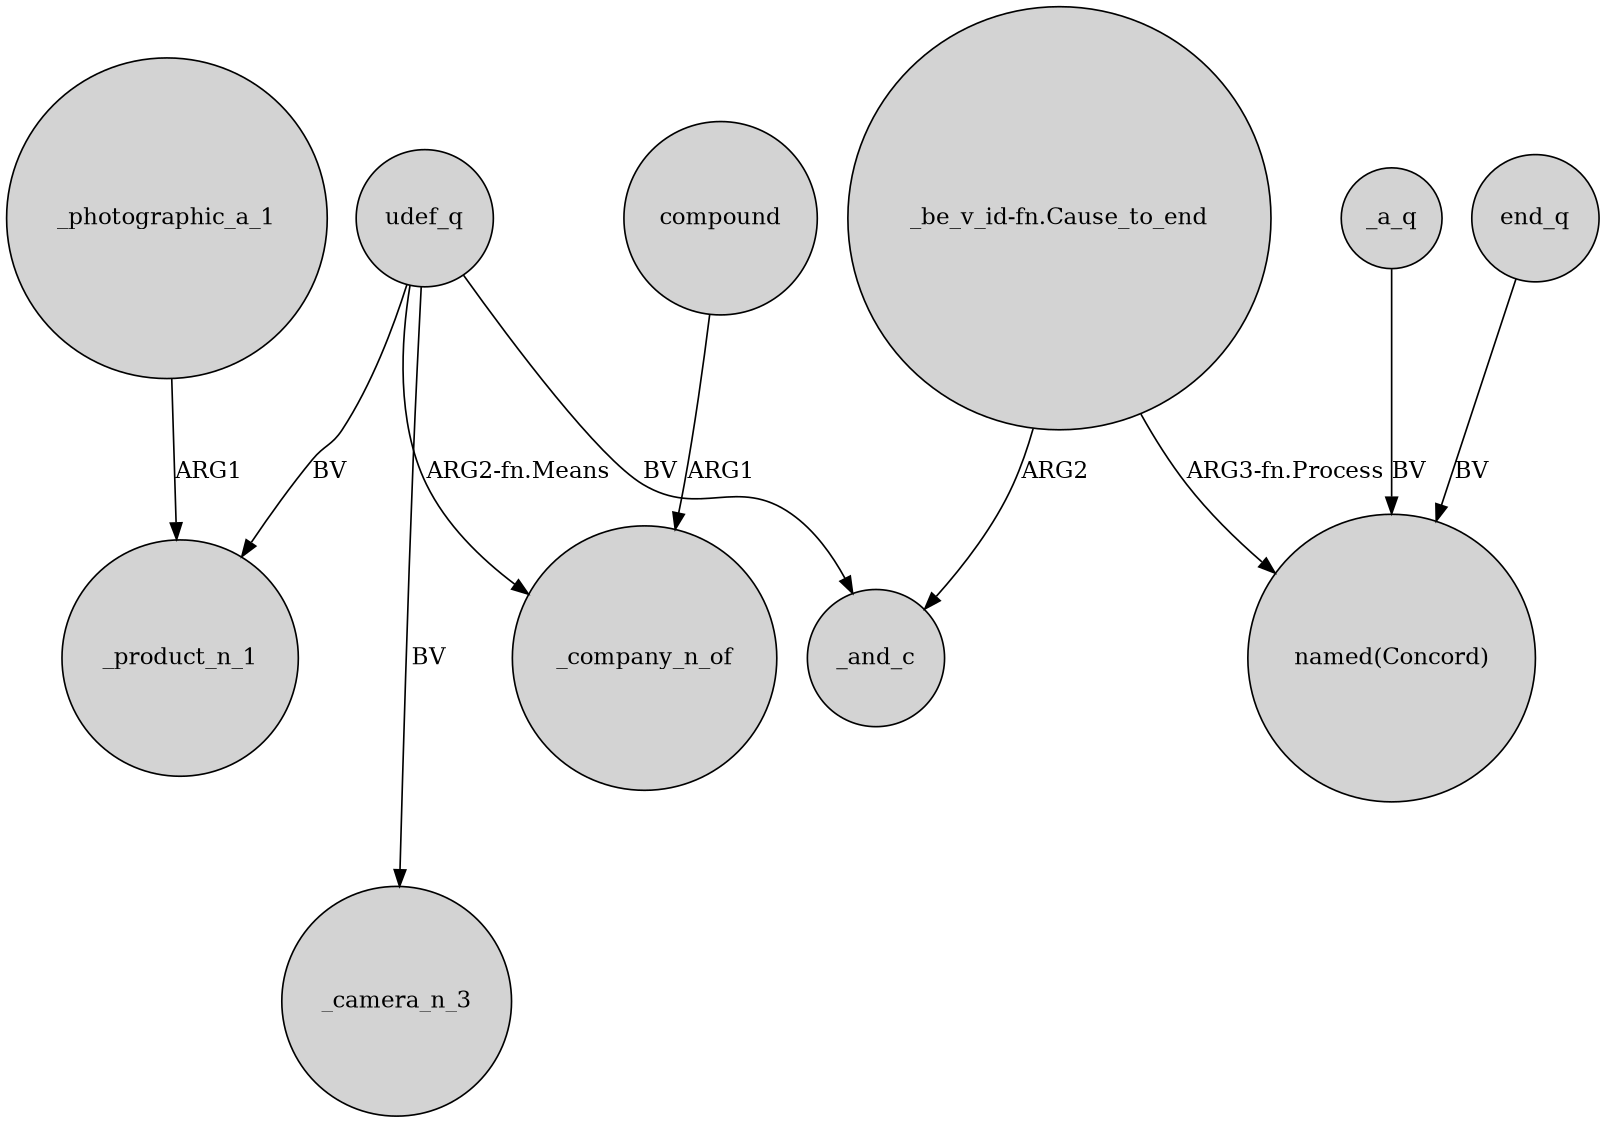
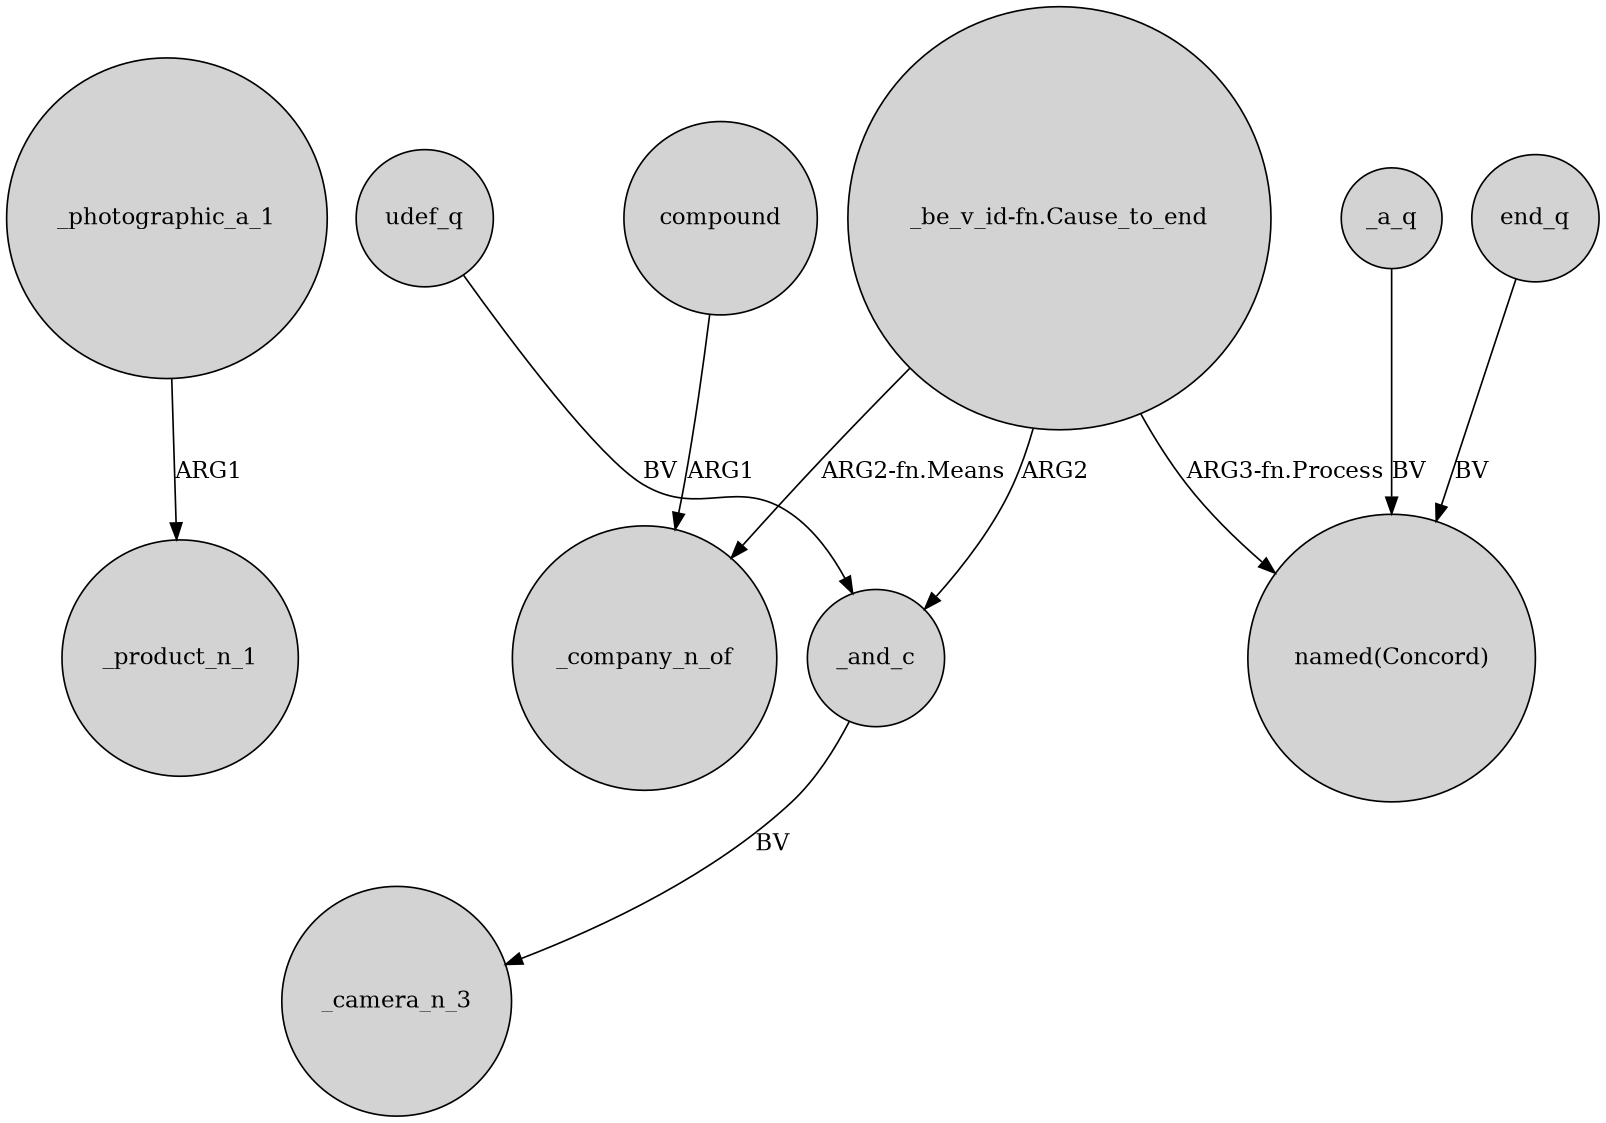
(346, 424) -> none
(423, 476) -> (825, 456)
(409, 578) -> (706, 867)
